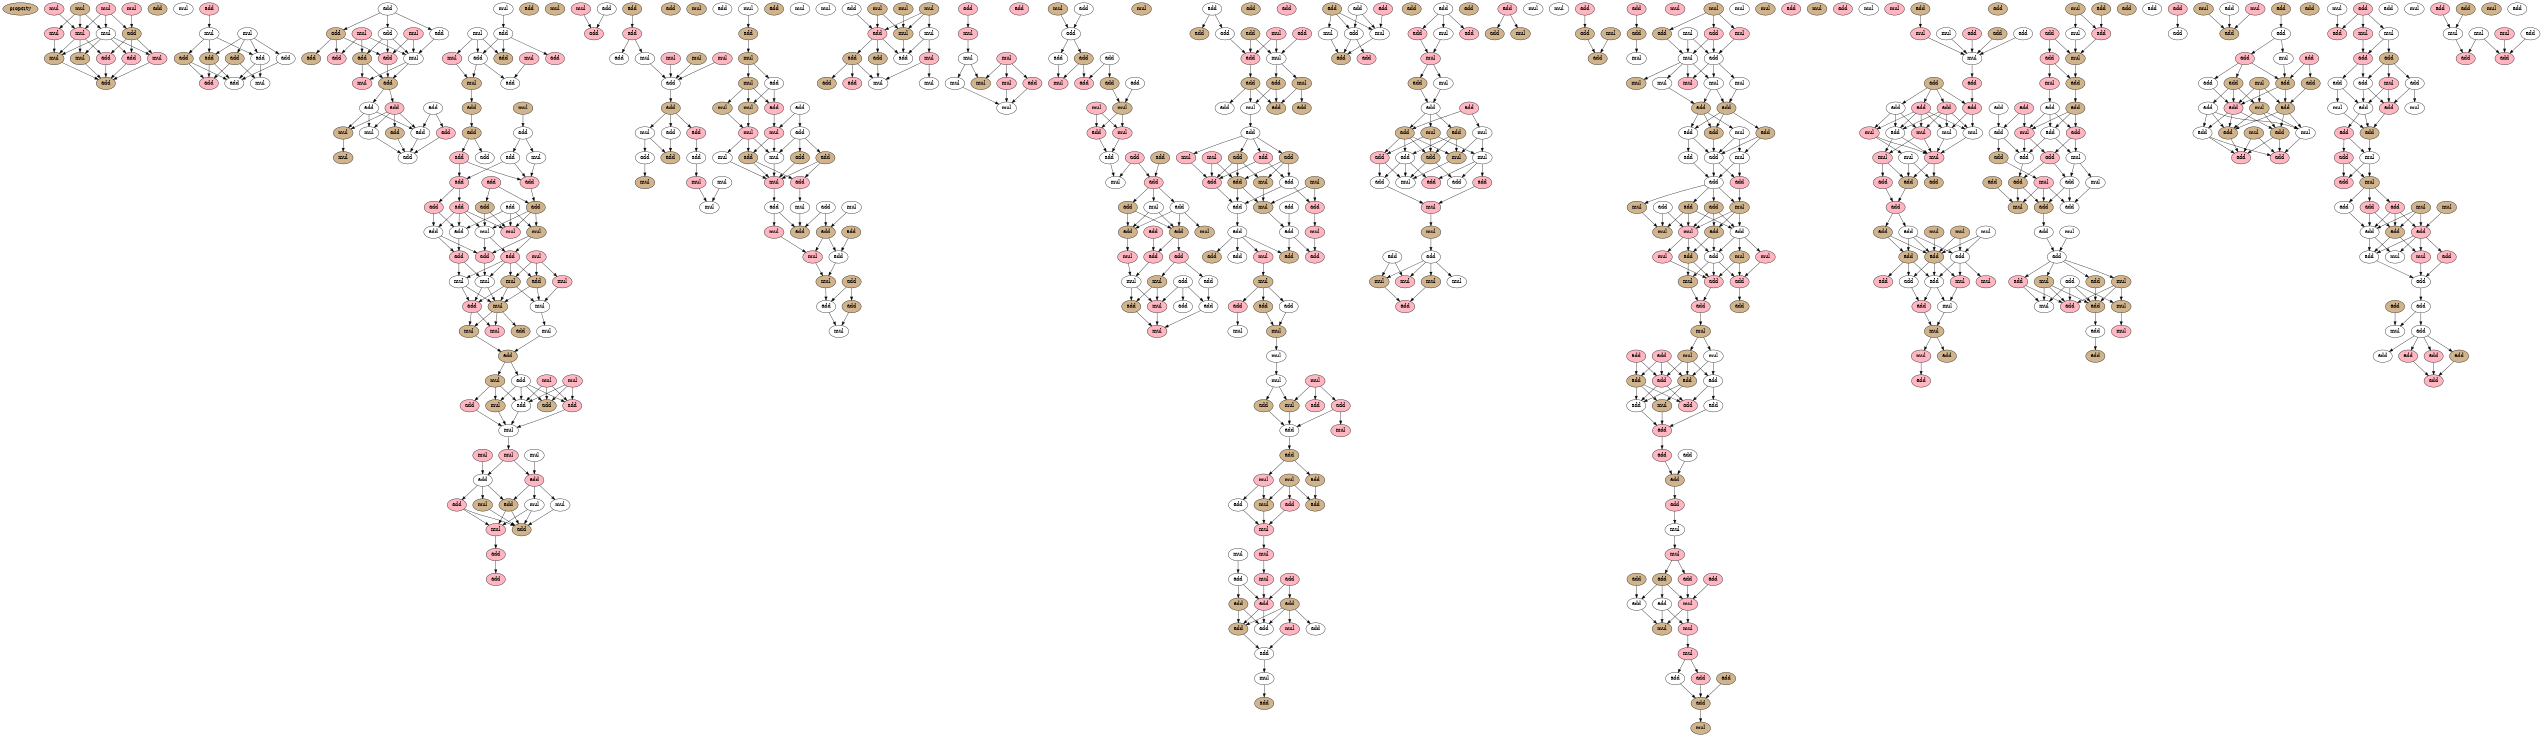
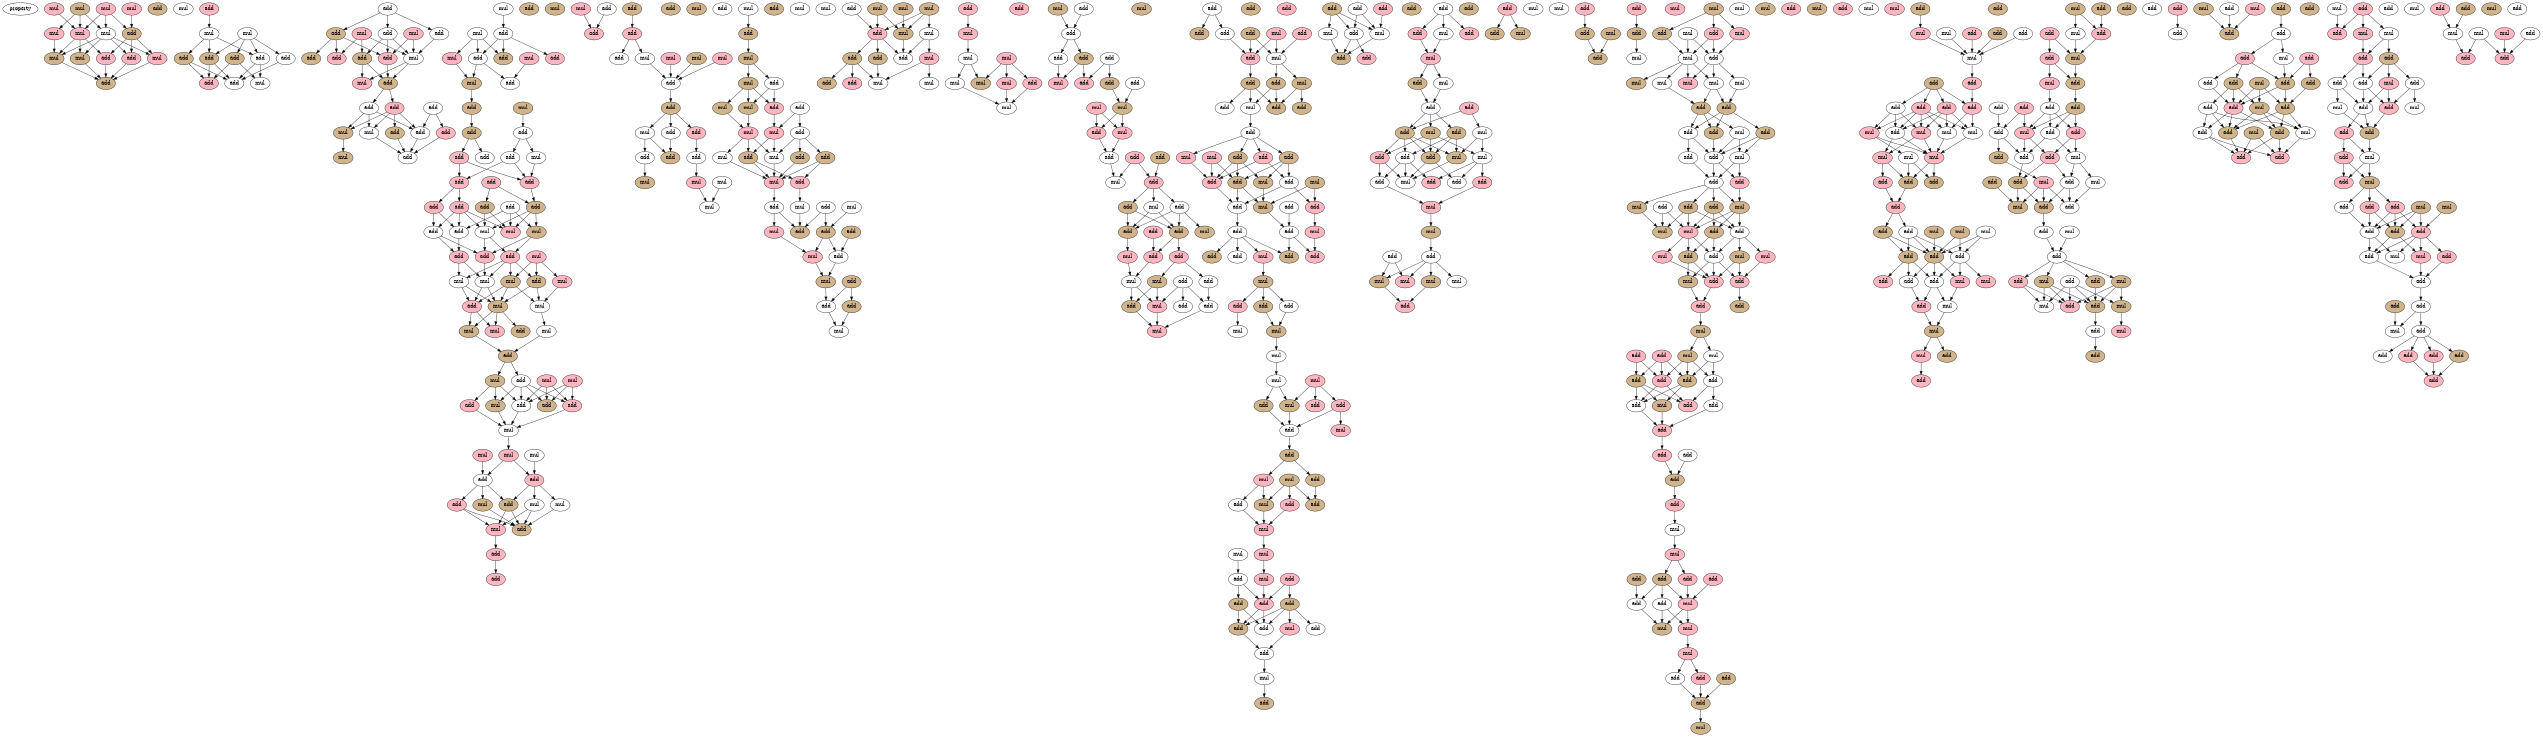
(20, 9) -> (20, 9)
